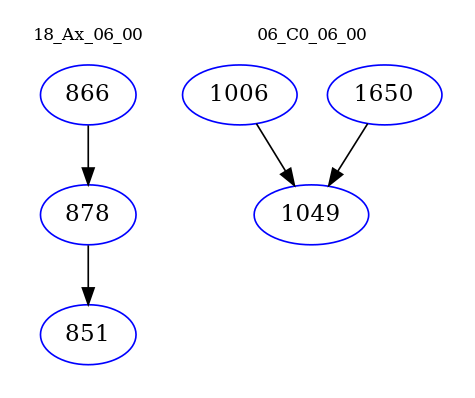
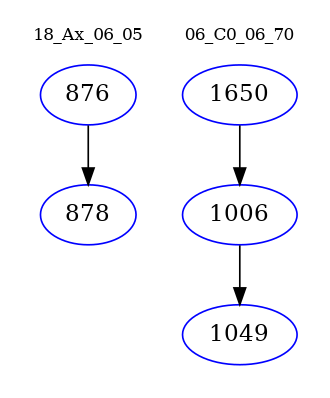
(88, 36) -> (88, 36)
(312, 36) -> (240, 36)
(88, 95) -> (88, 95)
(353, 147) -> (240, 147)
(88, 335) -> none
